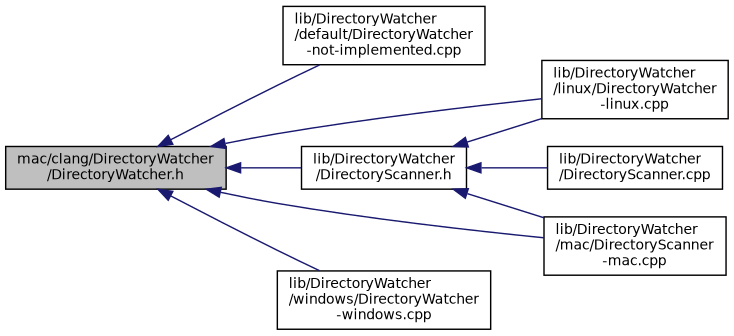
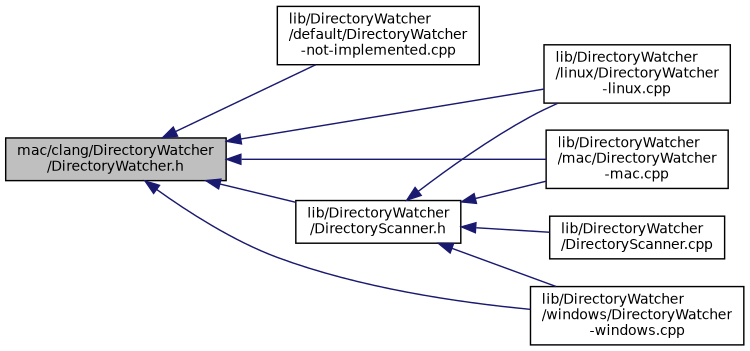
(635, 246) -> (637, 159)
none -> (504, 267)
